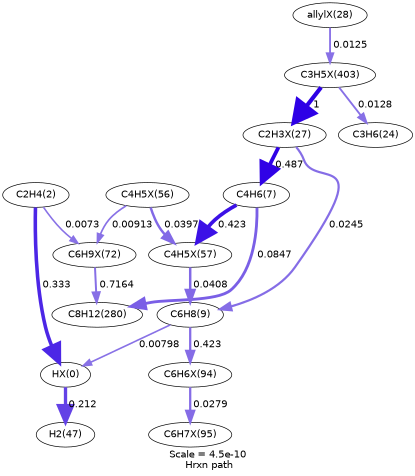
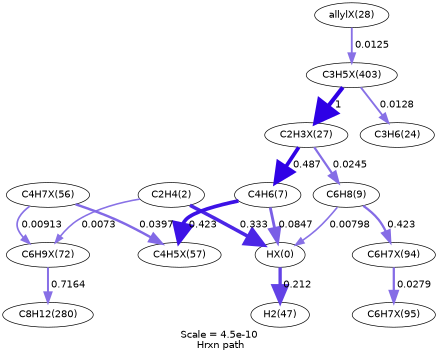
(147, 195) -> (48, 195)
(190, 279) -> none
(231, 290) -> (272, 218)
(190, 375) -> (394, 255)
